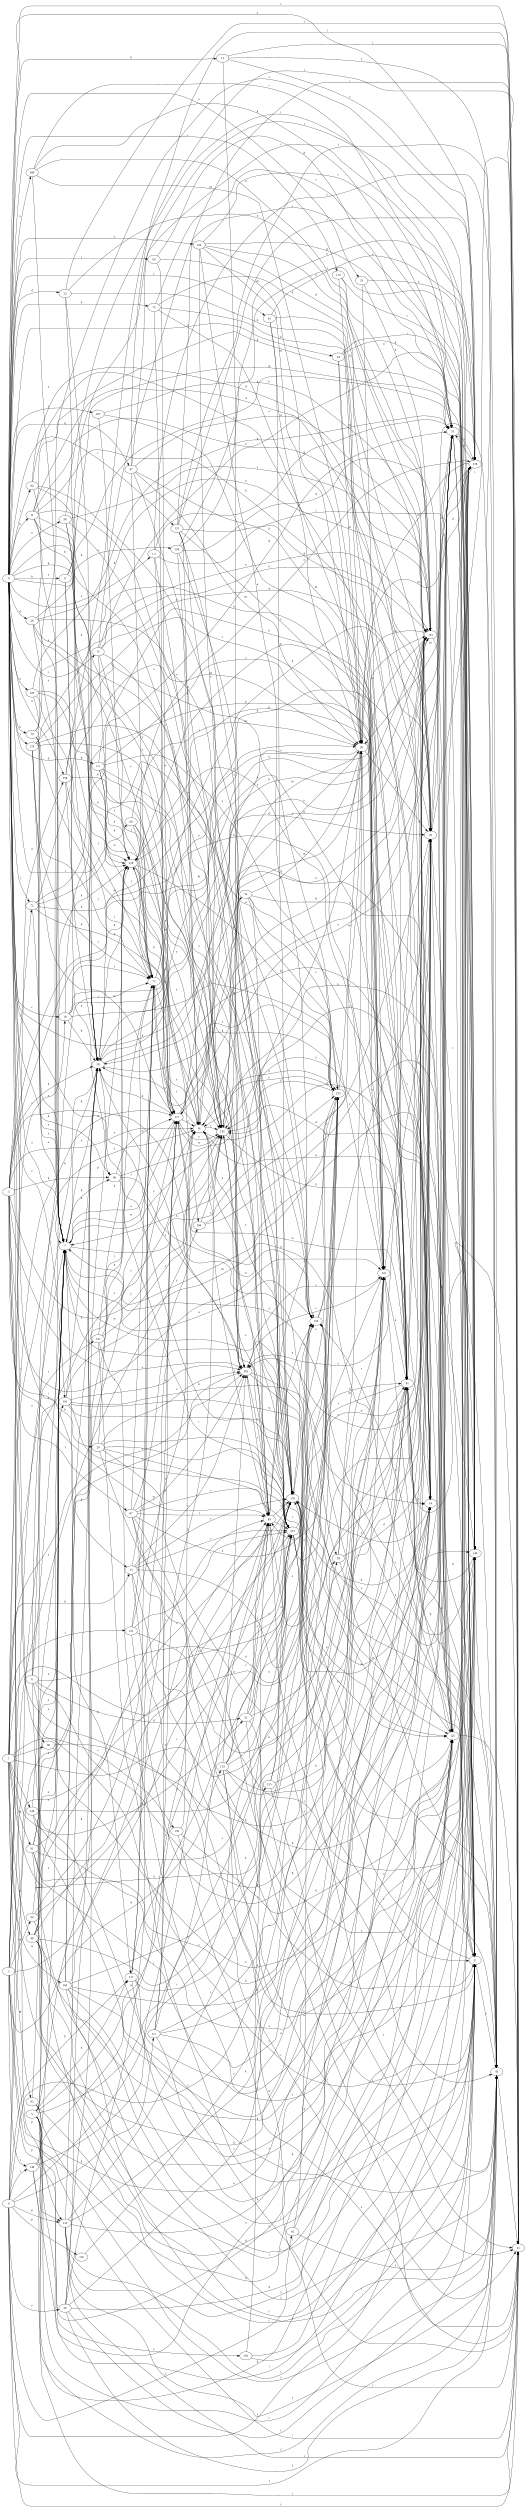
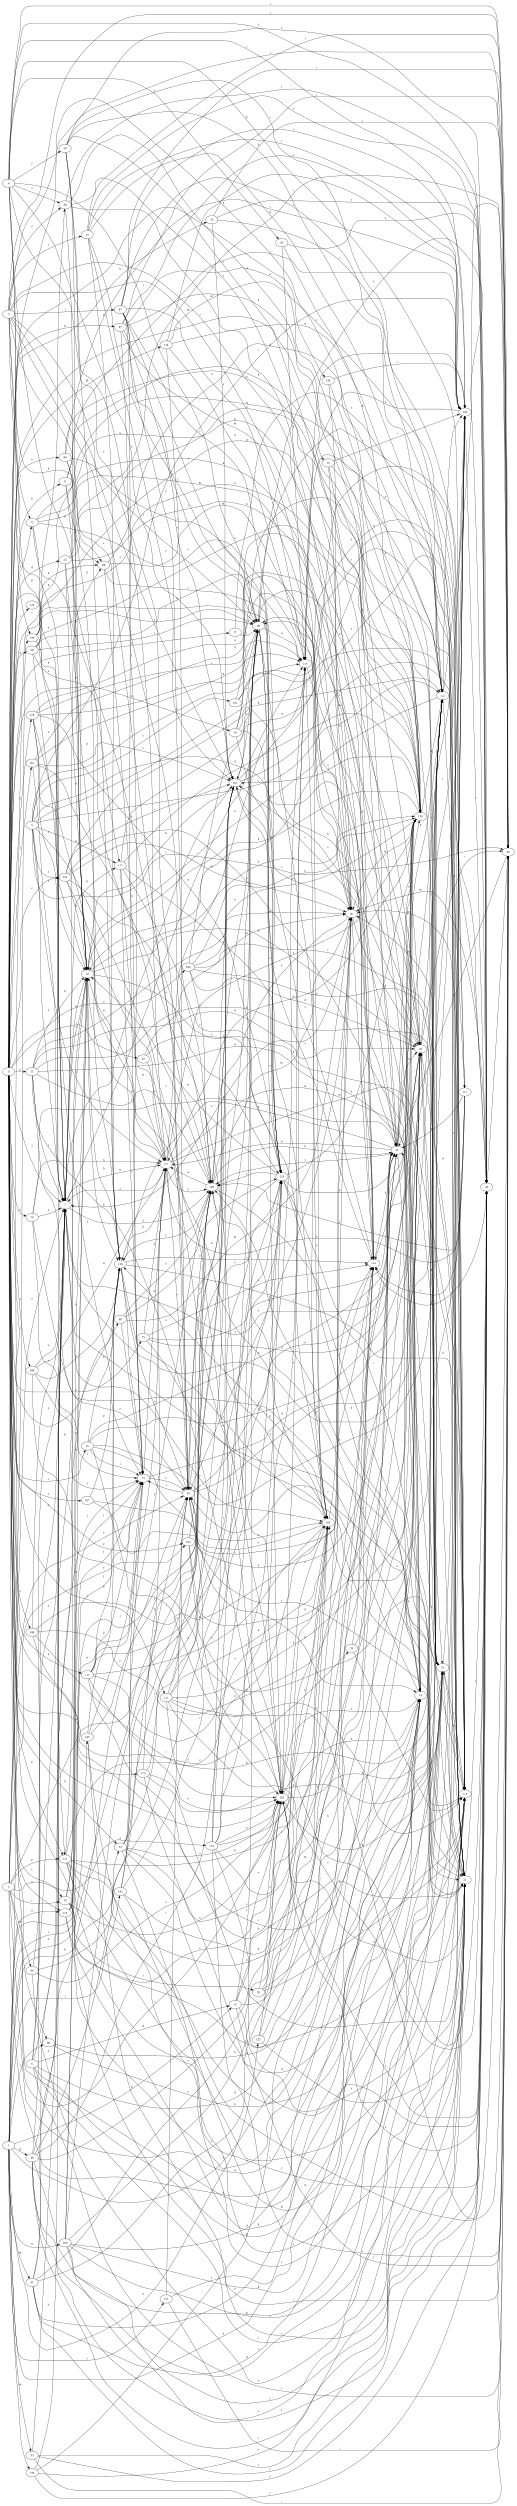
none -> (73, 531)
none -> (32, 605)
none -> (235, 632)
none -> (356, 672)
(345, 2033) -> (450, 816)
(82, 2257) -> none
